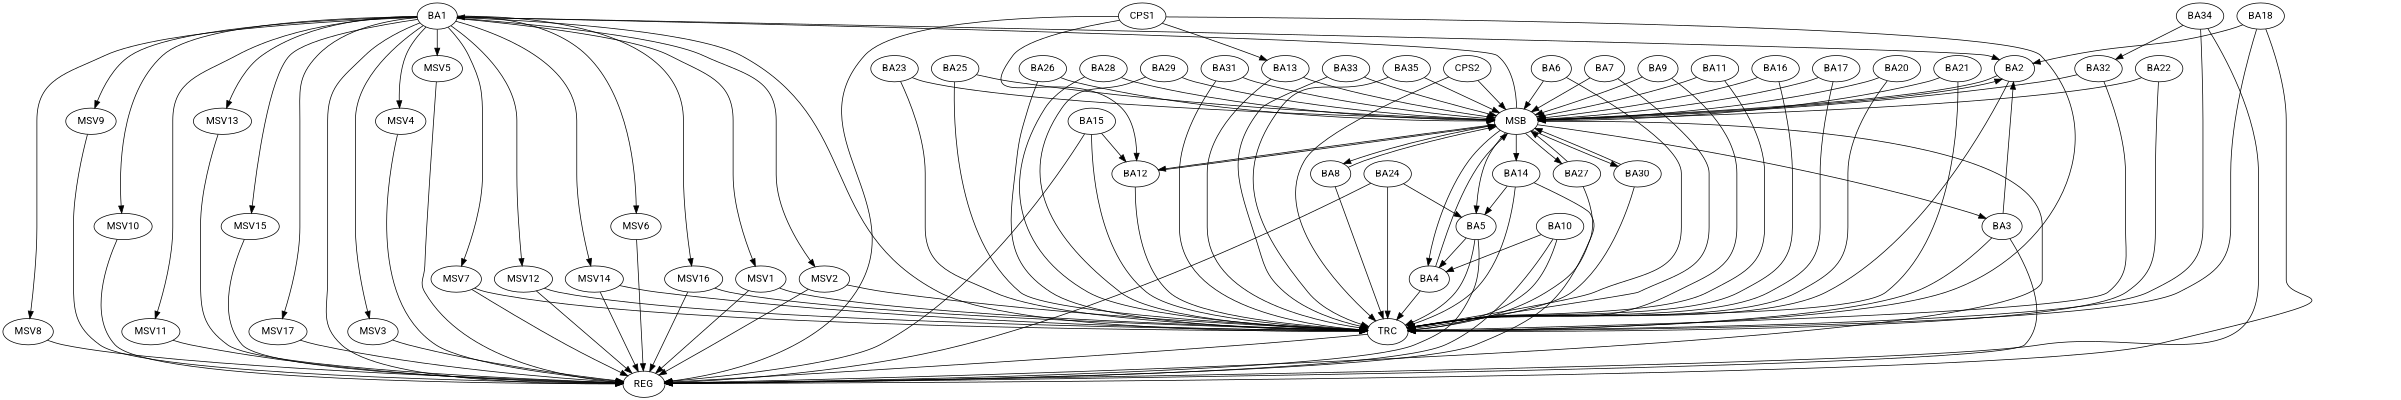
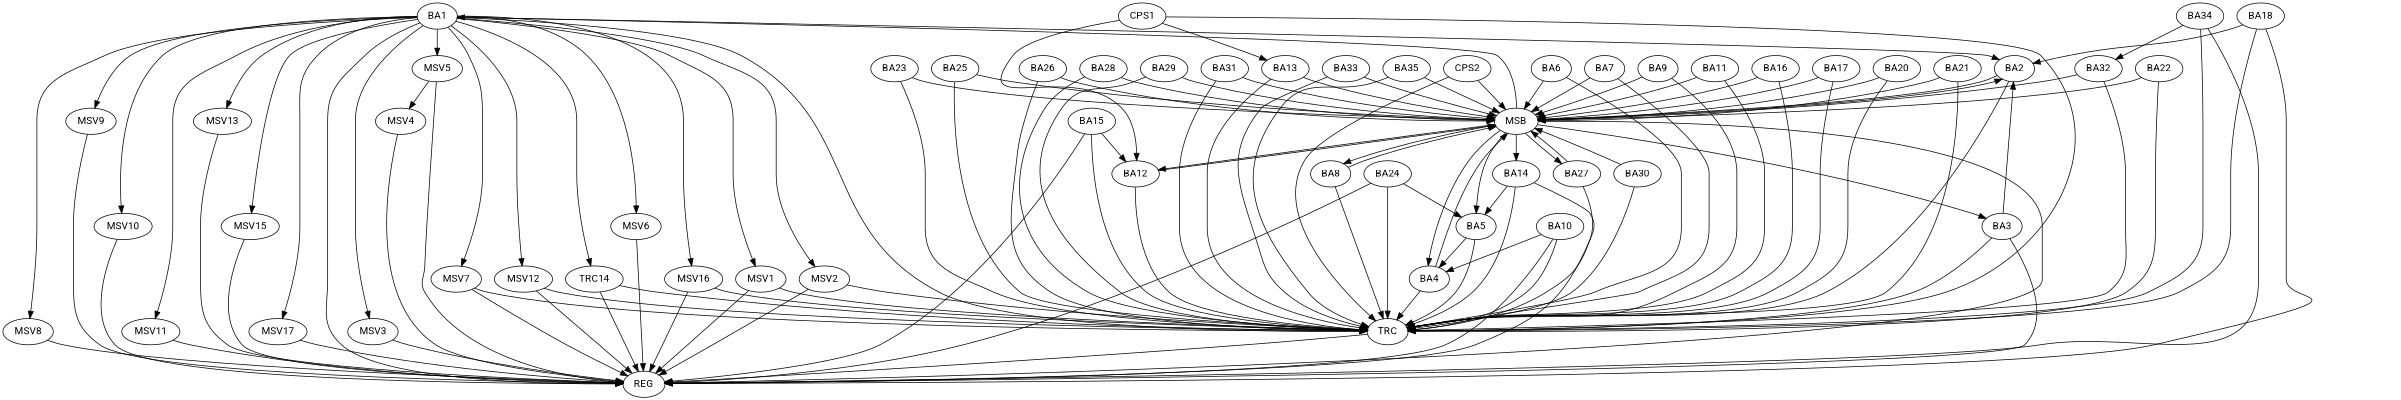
(404, 61) -> (421, 92)
(1571, 147) -> none
(848, 149) -> none
(594, 279) -> (594, 279)
(1111, 372) -> none
